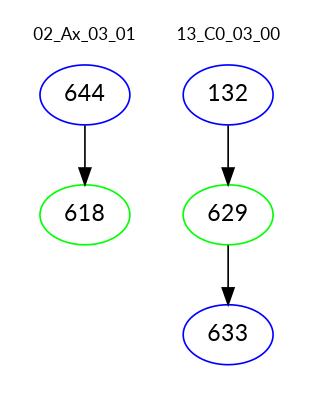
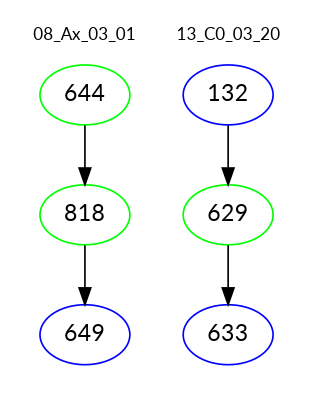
(85, 36) -> (85, 36)
(229, 36) -> (229, 36)
(85, 95) -> (85, 95)
(85, 215) -> (85, 215)
none -> (85, 335)
